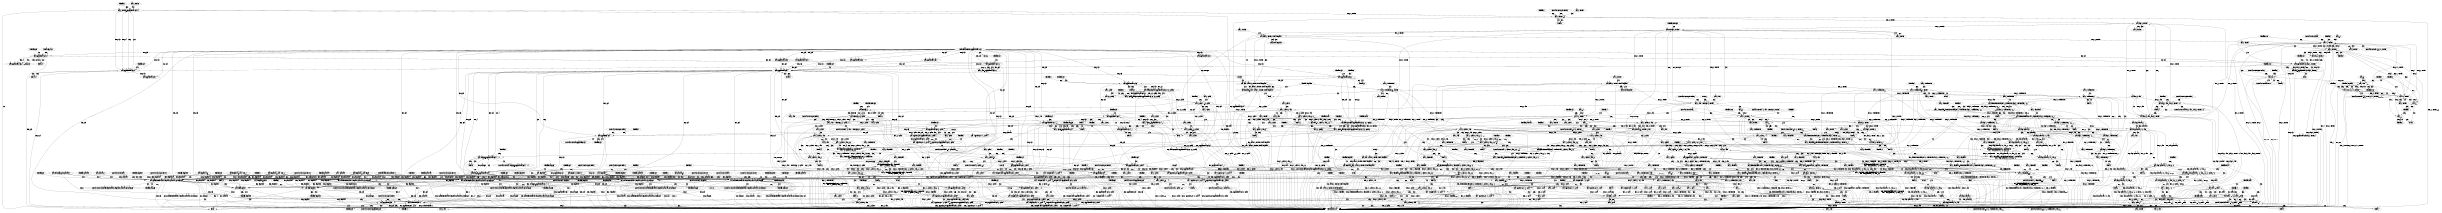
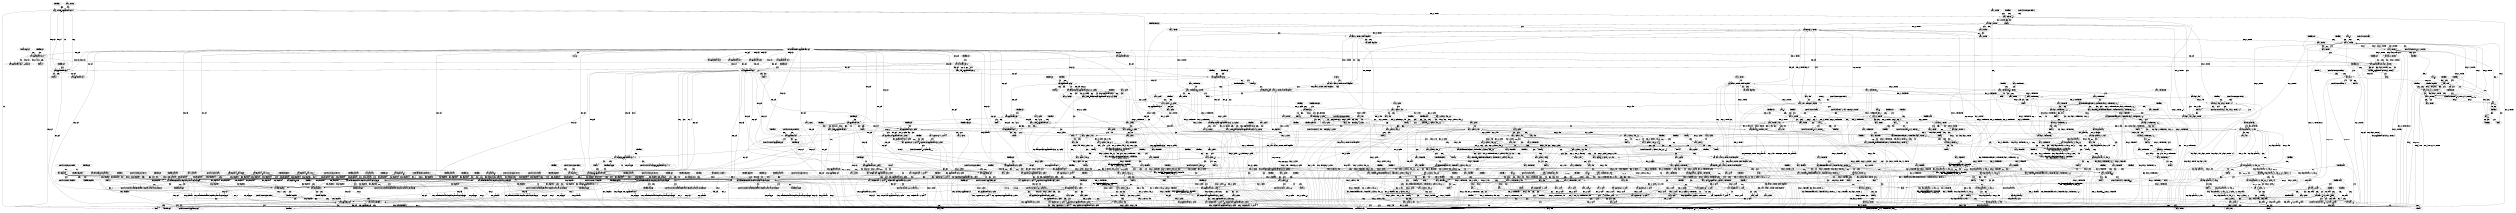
(993, 64) -> (962, 64)
(1670, 67) -> (1807, 67)
(849, 120) -> (1353, 120)
(1687, 153) -> (1641, 161)
(1560, 185) -> (1709, 184)
